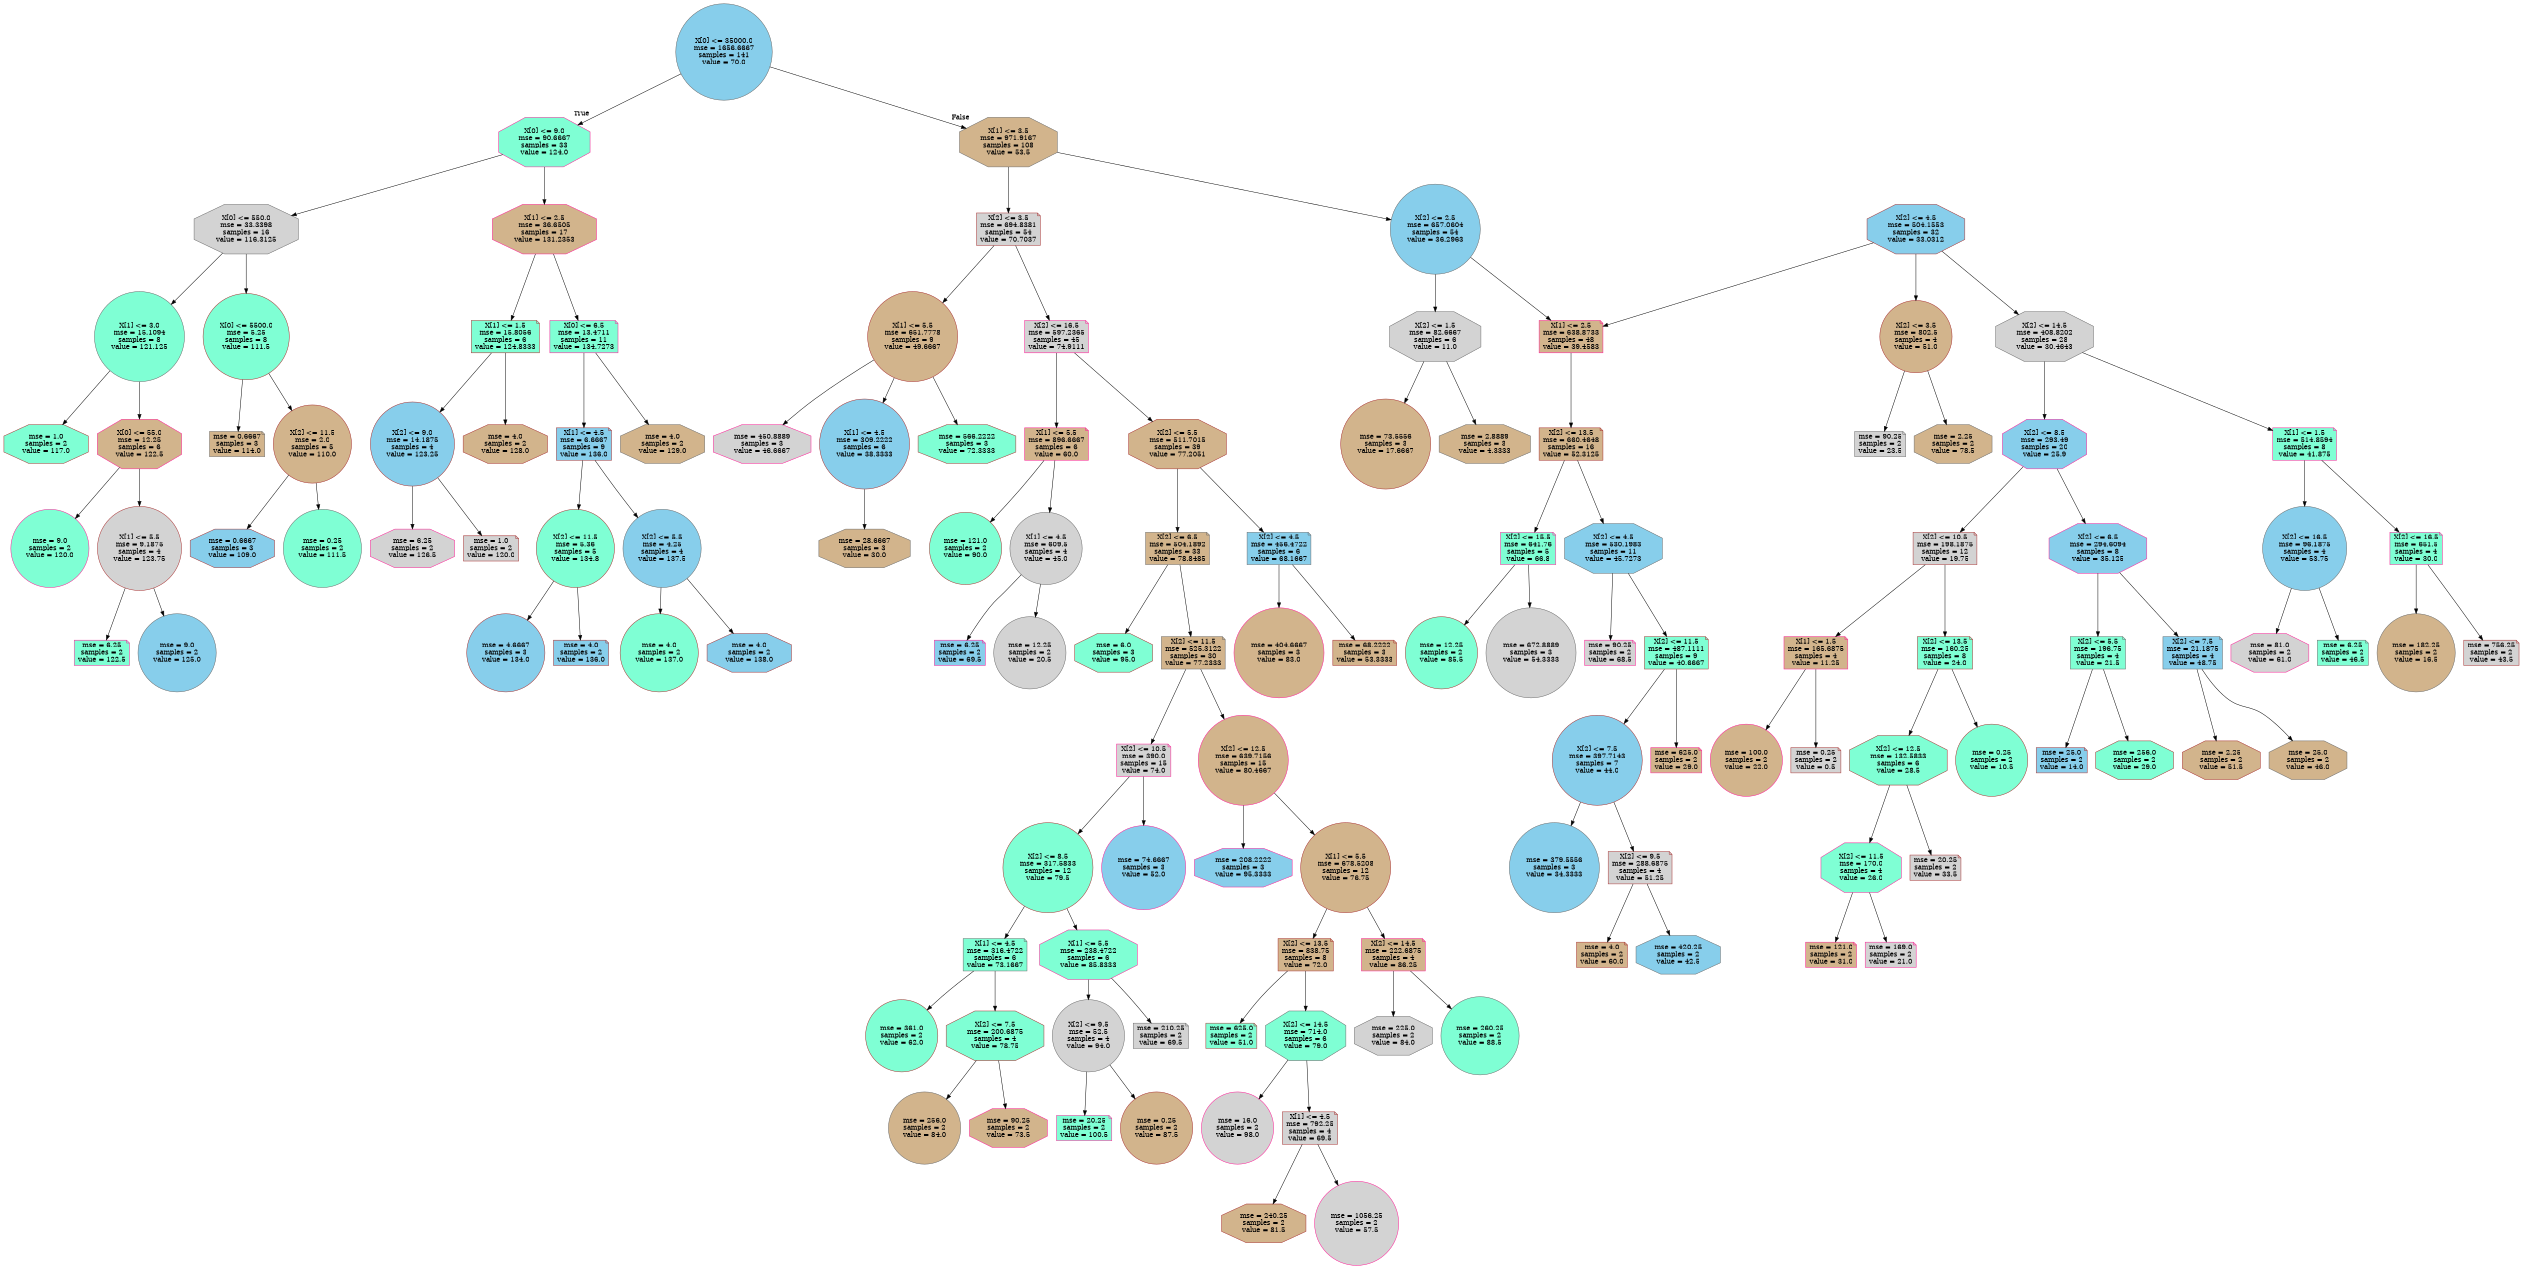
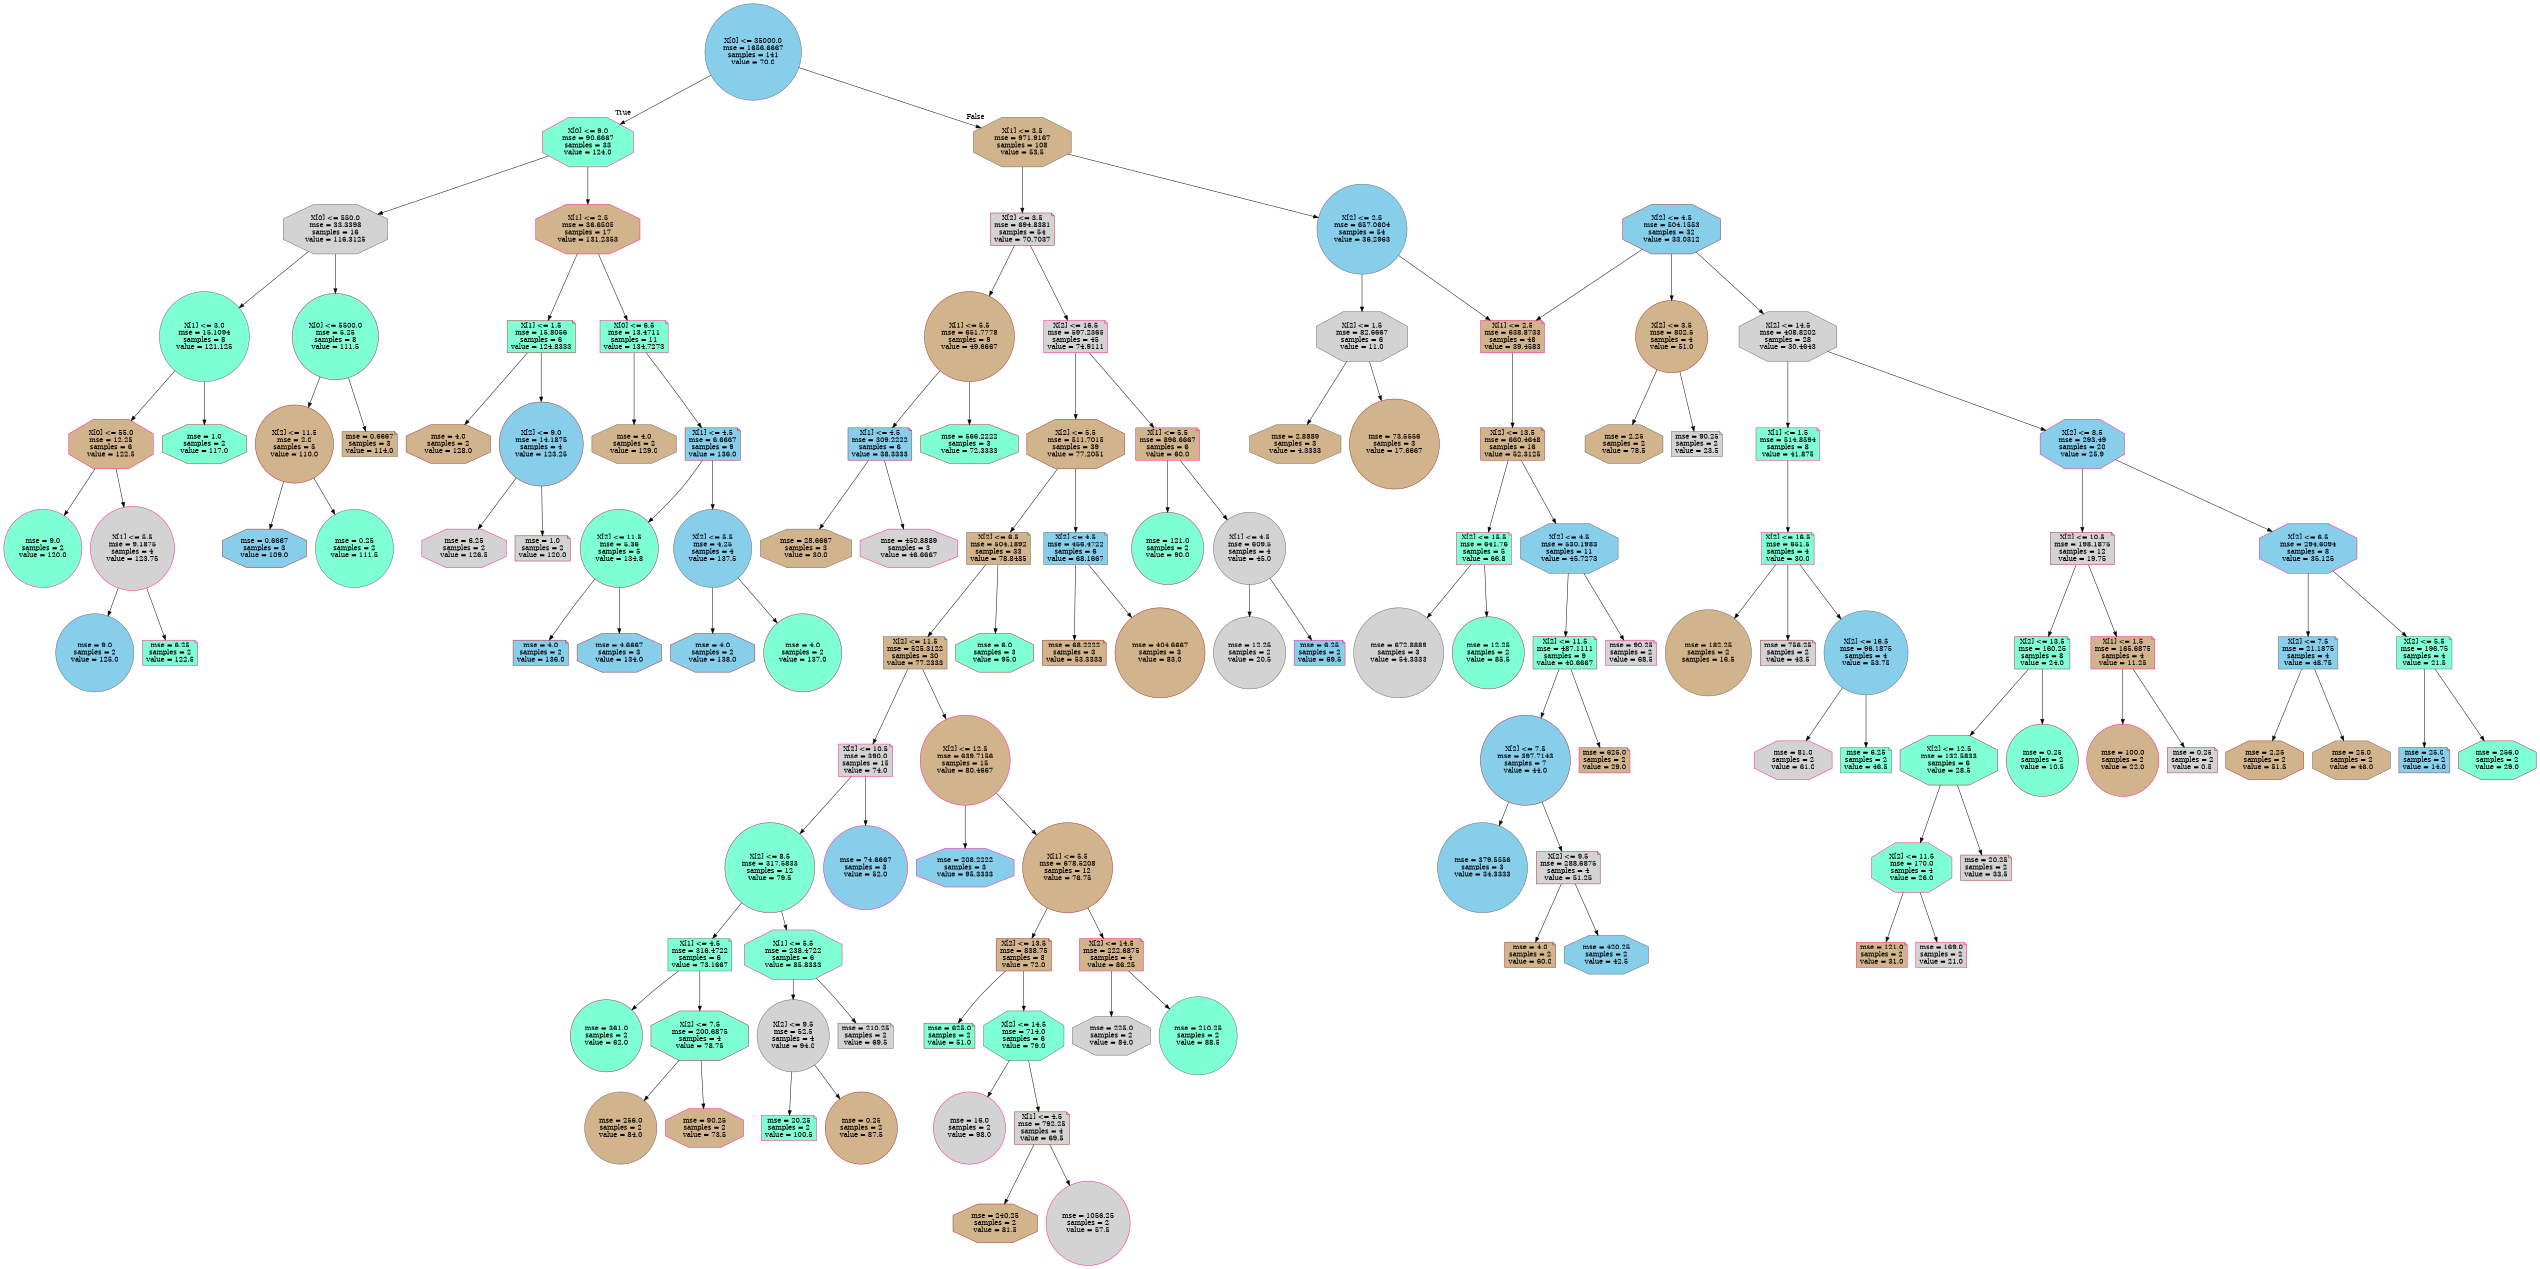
(829, 389) -> (893, 492)
(865, 444) -> (880, 444)
(2305, 481) -> (1819, 590)
(139, 548) -> (132, 548)
(506, 653) -> (619, 653)
(1279, 653) -> (1160, 653)
(2416, 653) -> (1708, 653)
(1480, 1036) -> (1198, 1036)
